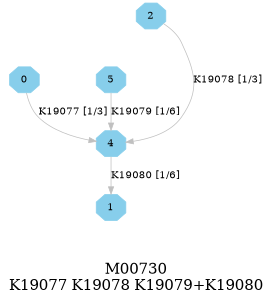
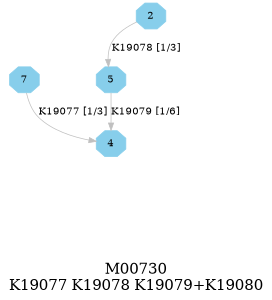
(24, 80) -> (24, 80)
(192, 94) -> (116, 36)
(111, 207) -> none
